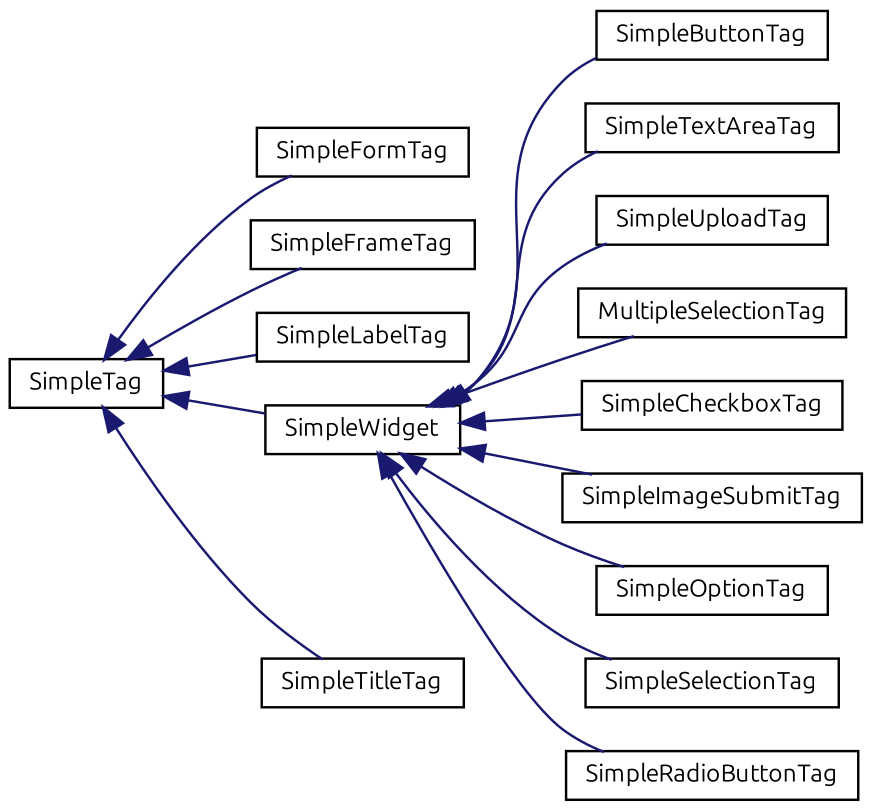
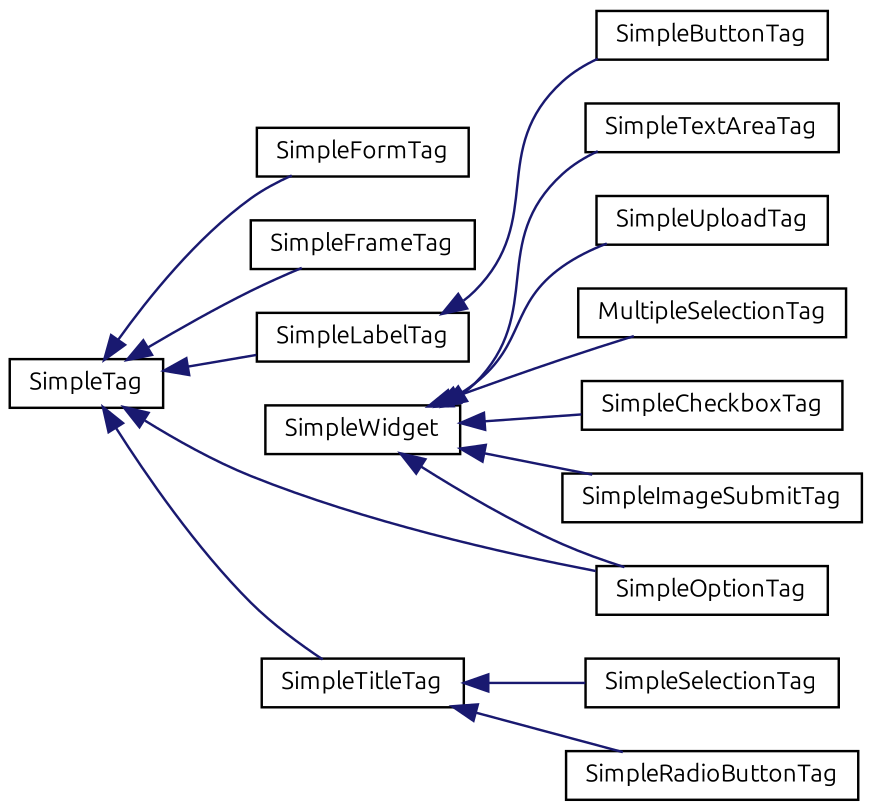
(516, 208) -> (519, 172)
(227, 407) -> (364, 515)
(492, 581) -> (537, 683)
(481, 627) -> (550, 732)
